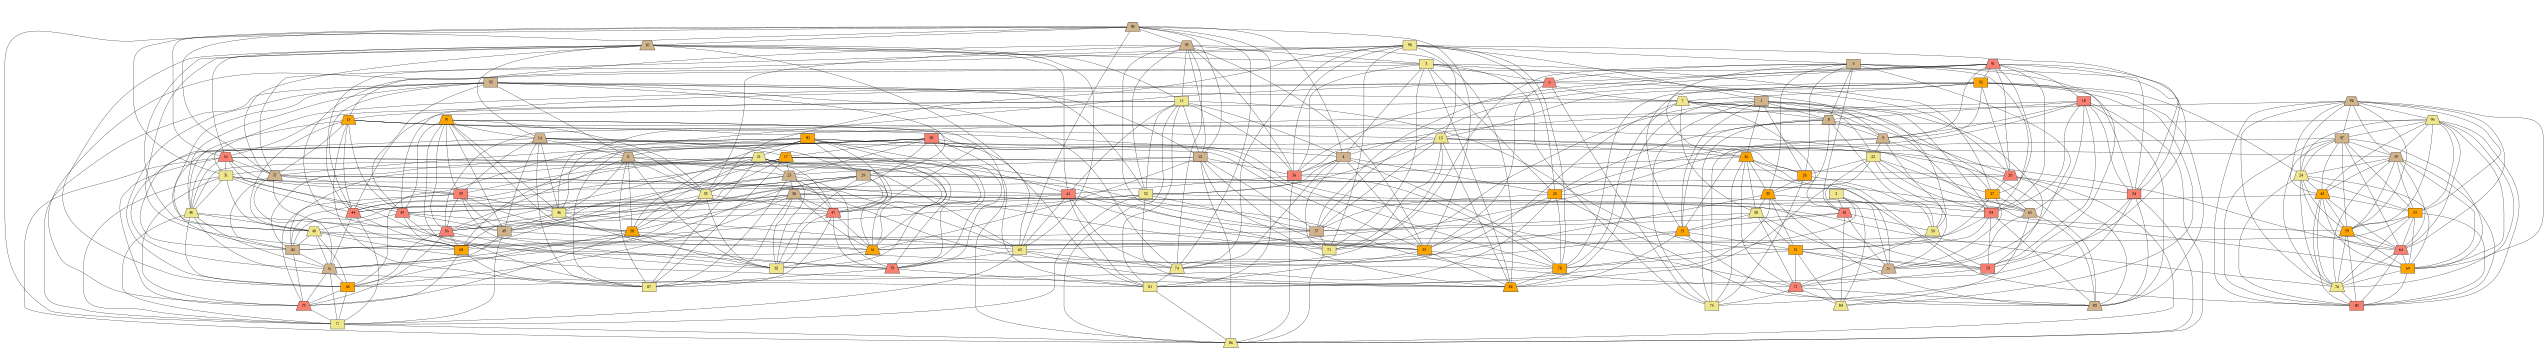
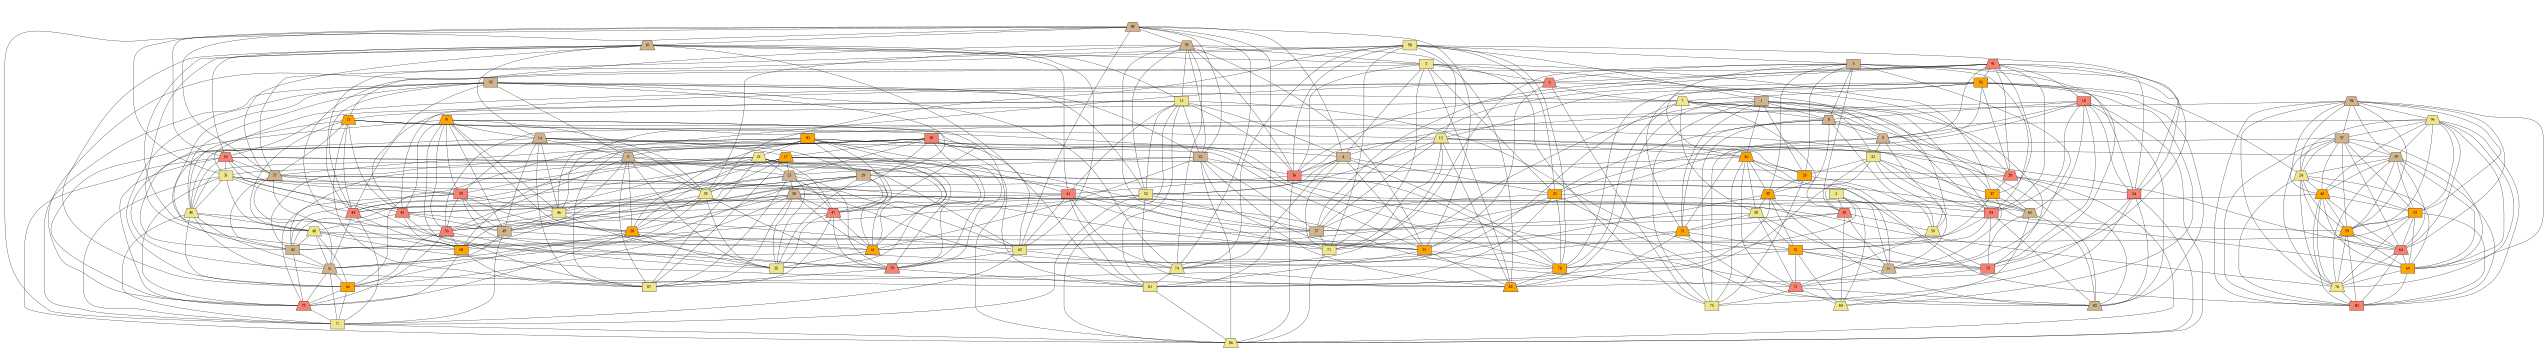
none -> (98, 172)
(767, 203) -> (802, 241)
(1265, 281) -> none
